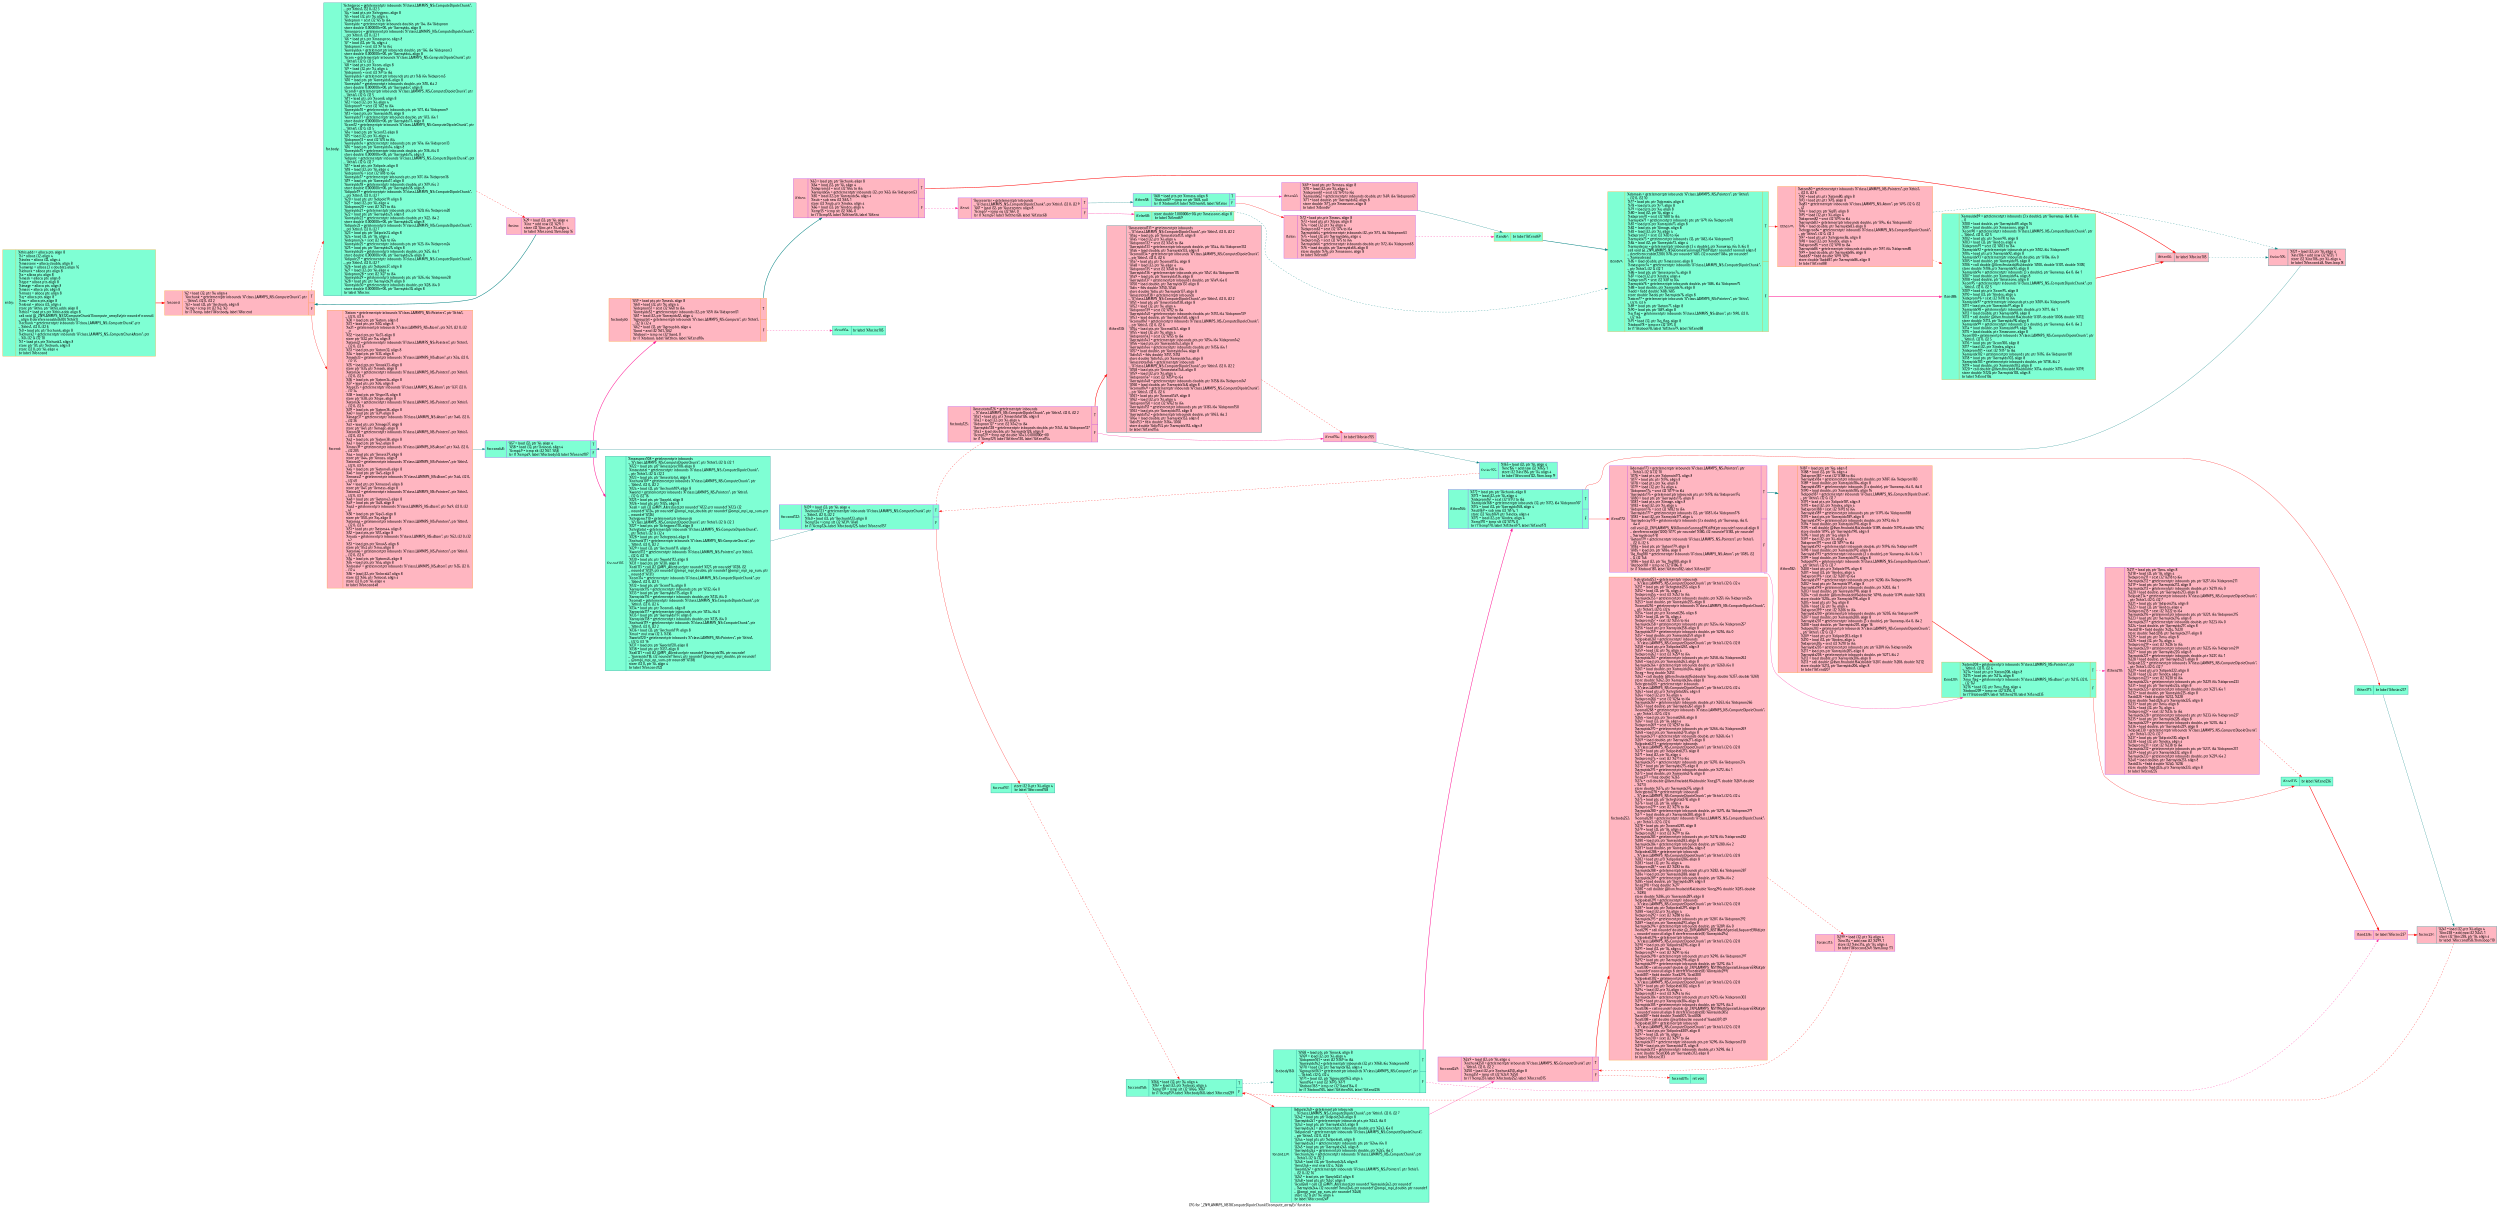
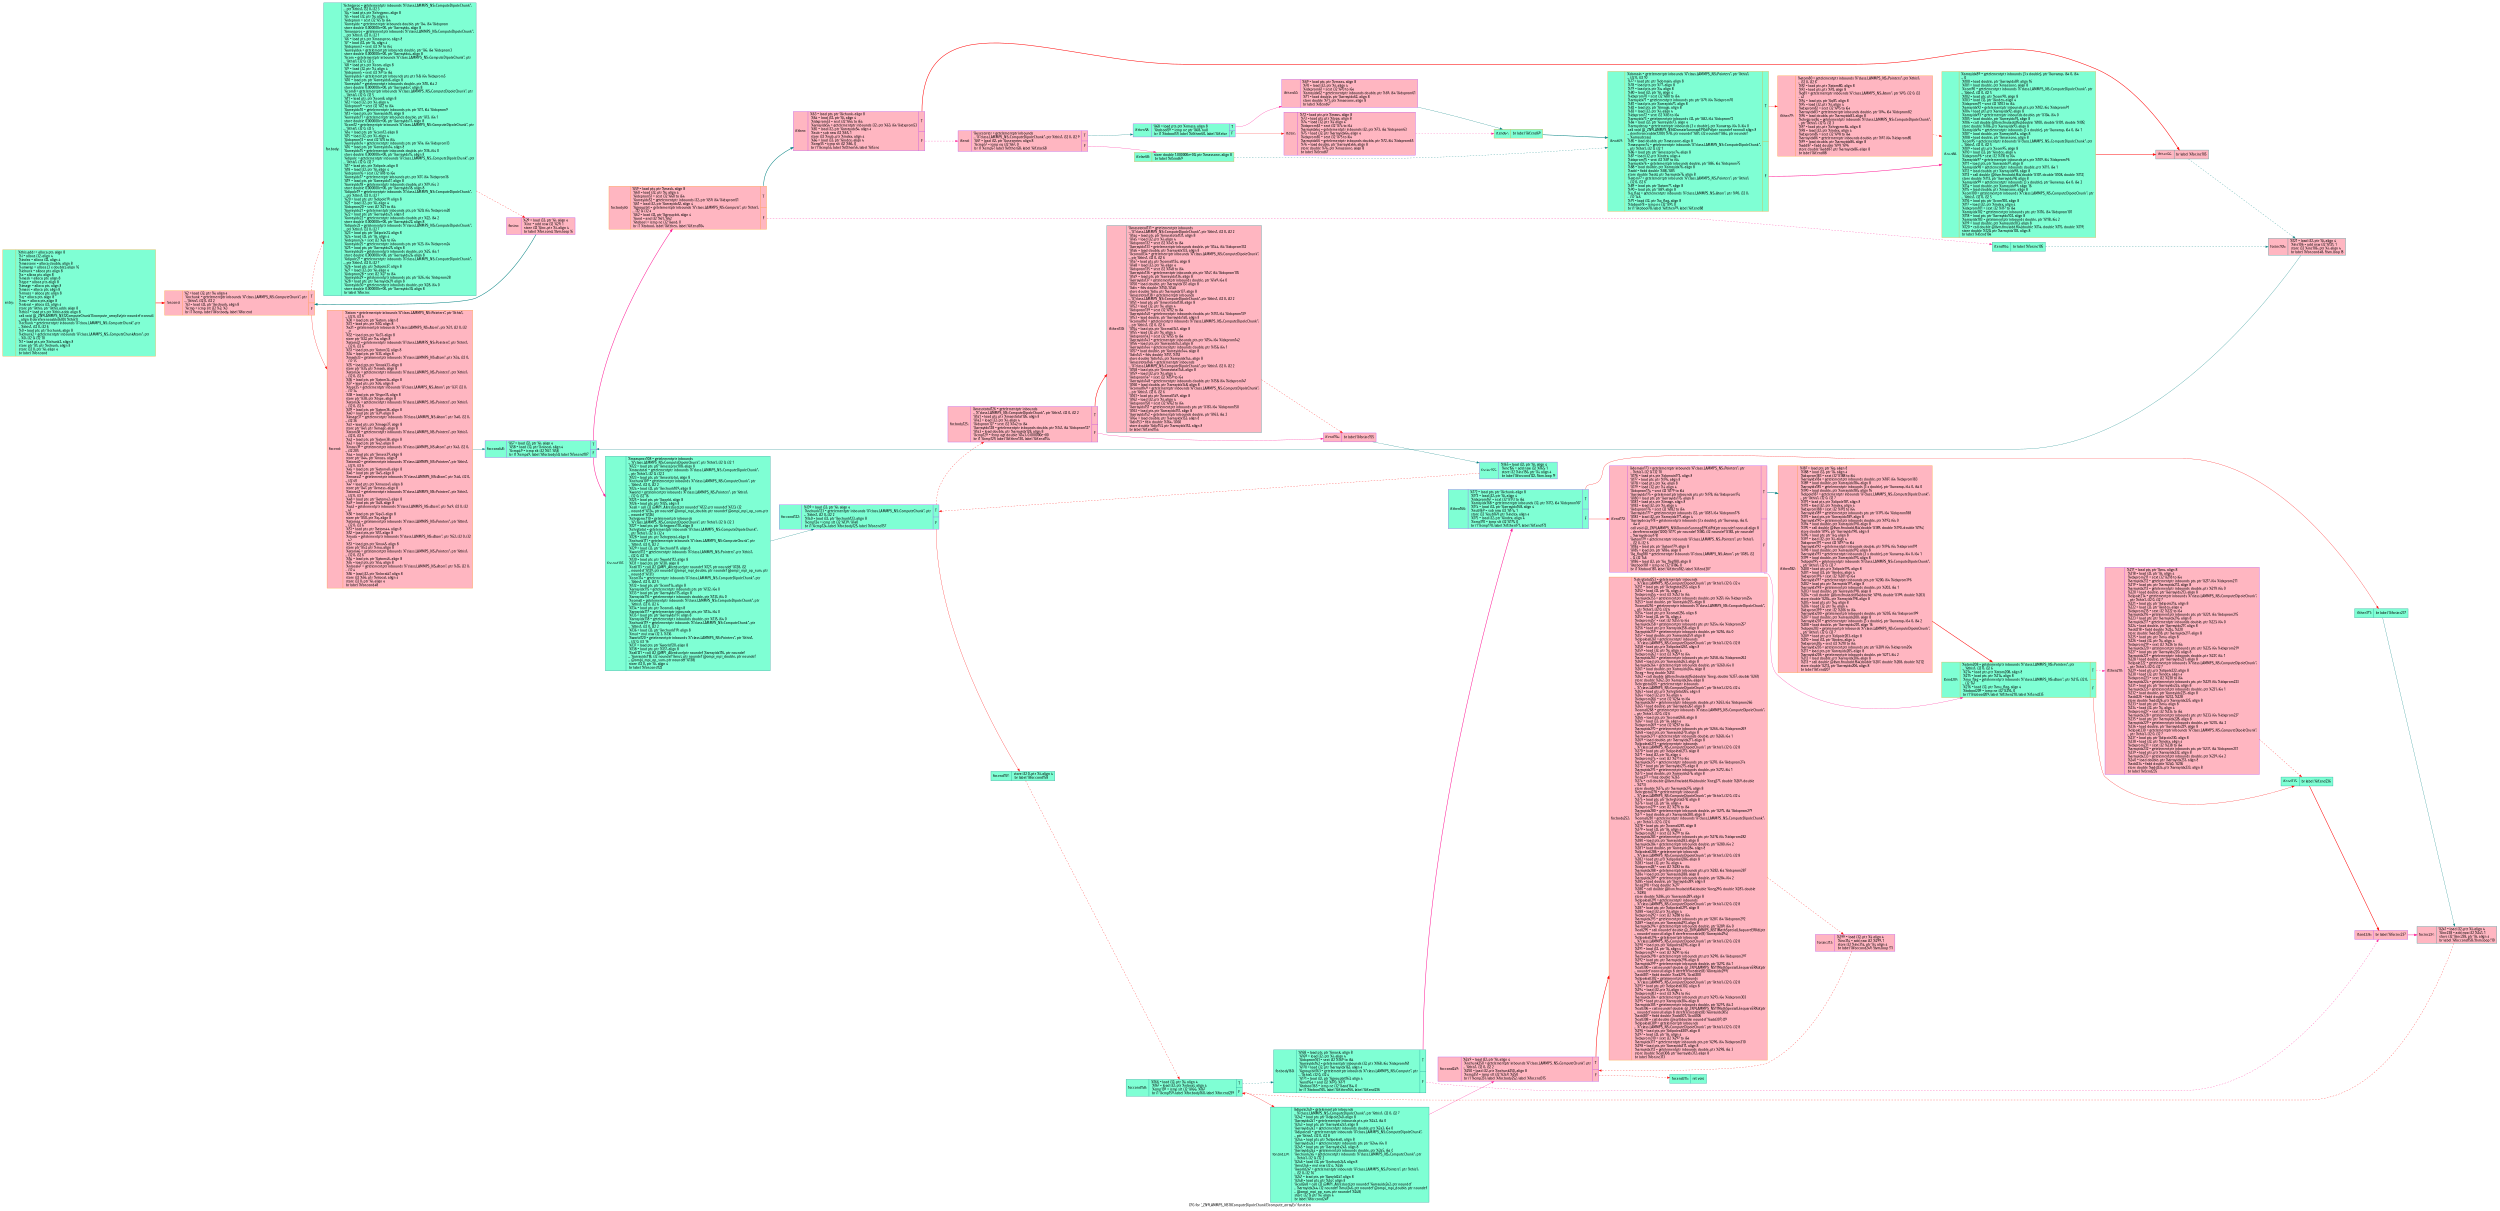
(2106, 212) -> (2156, 247)
(1326, 240) -> (1326, 137)
(2411, 935) -> (2411, 935)
